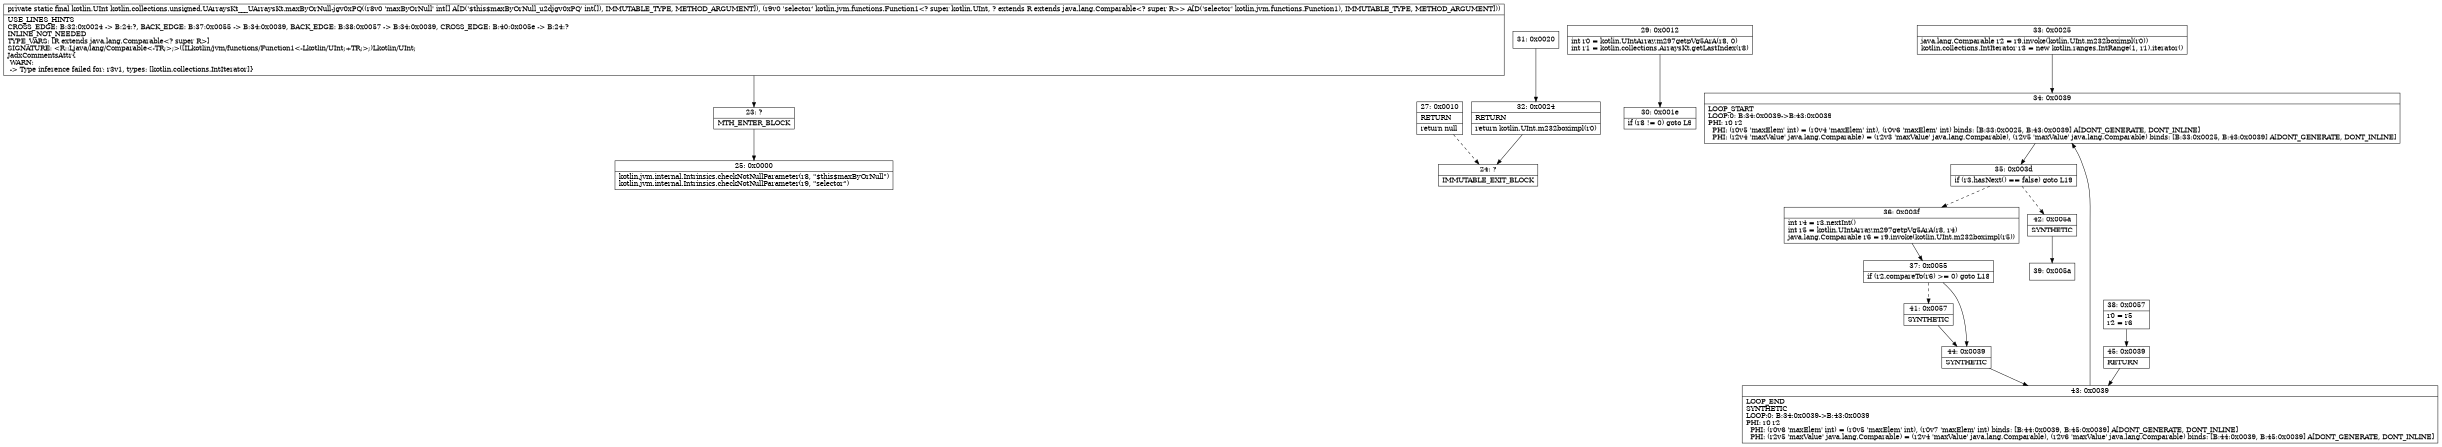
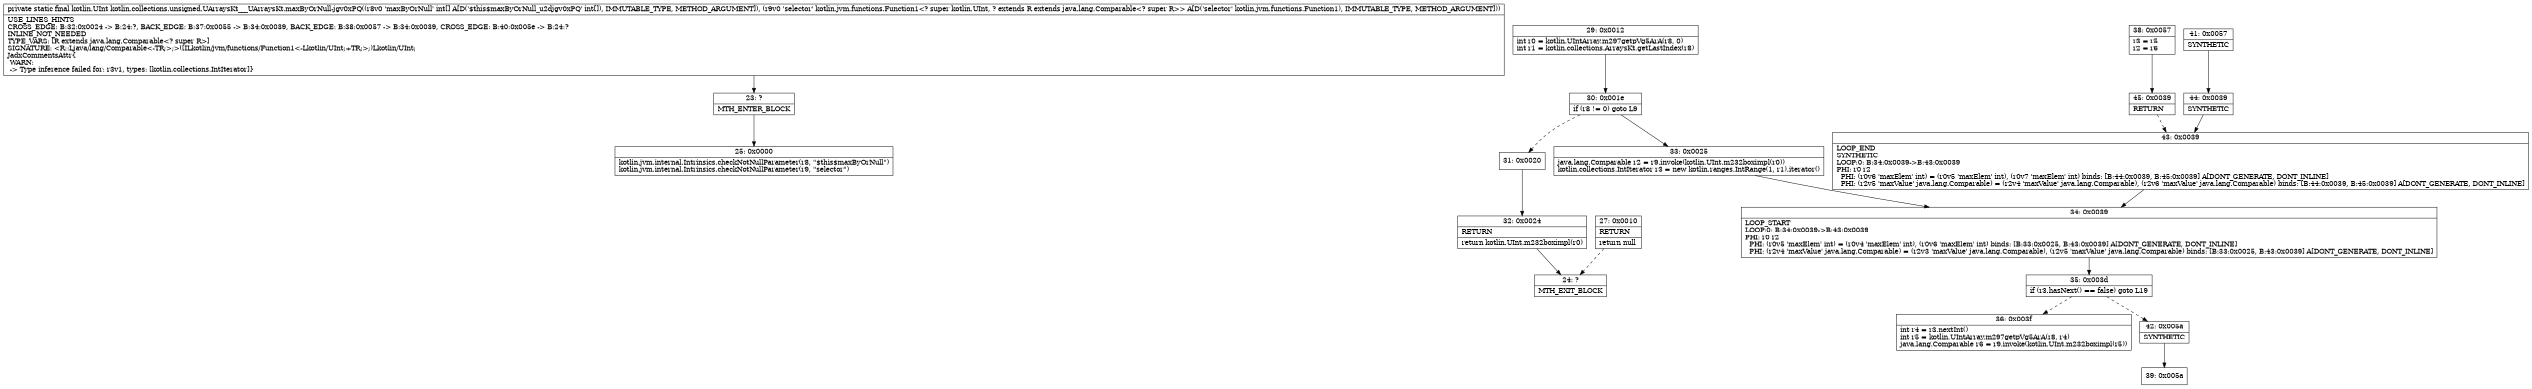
none -> (1554, 129)
none -> (1642, 129)
(1488, 180) -> (1570, 291)
(1929, 272) -> none
(2120, 316) -> (2145, 41)
(2115, 375) -> (2161, 121)
